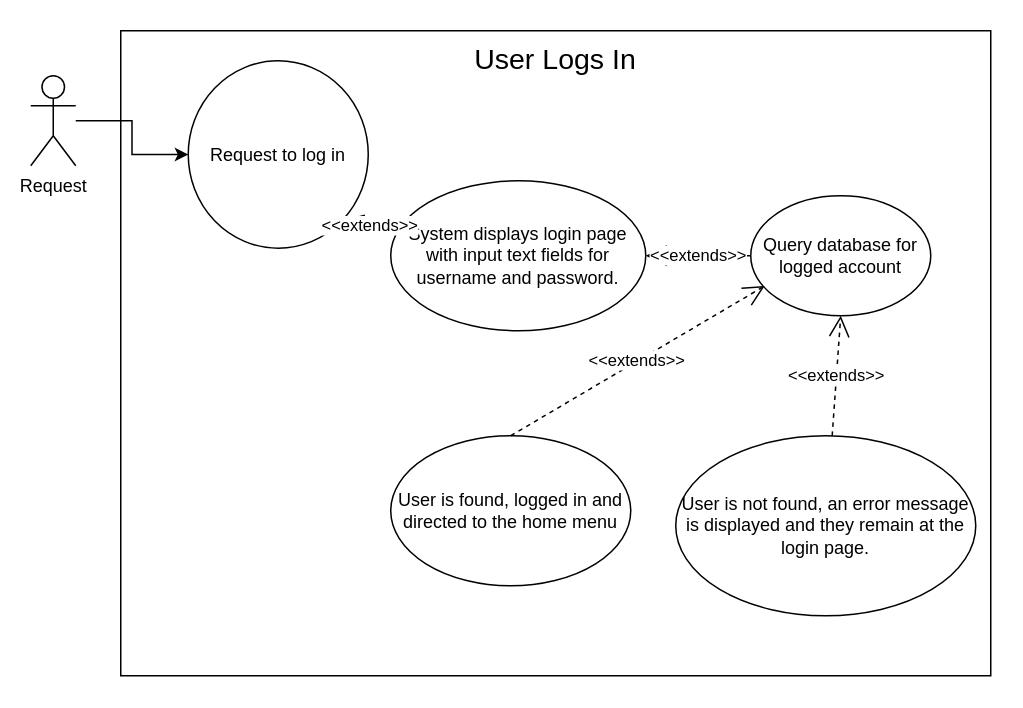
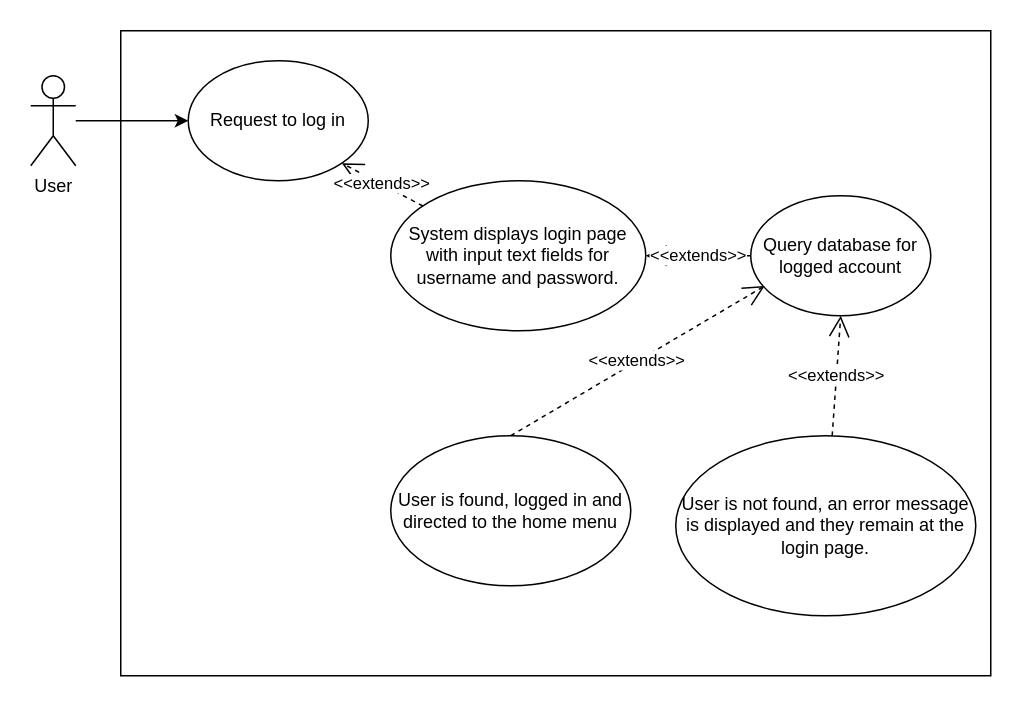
(556, 61) -> none
(278, 155) -> (278, 121)
(54, 187) -> (54, 187)
